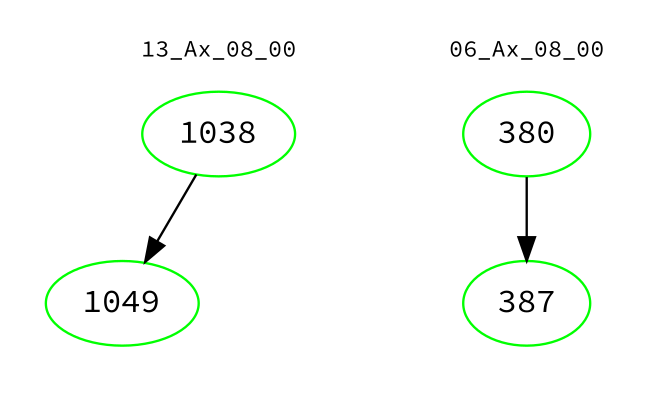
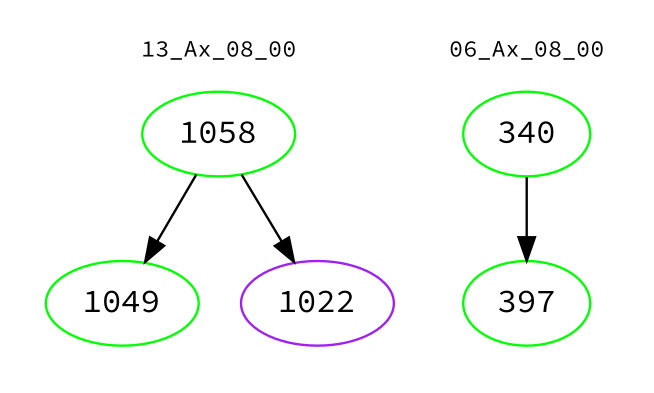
(219, 134) -> (219, 134)
(527, 134) -> (527, 134)
none -> (317, 303)
(527, 303) -> (527, 303)
